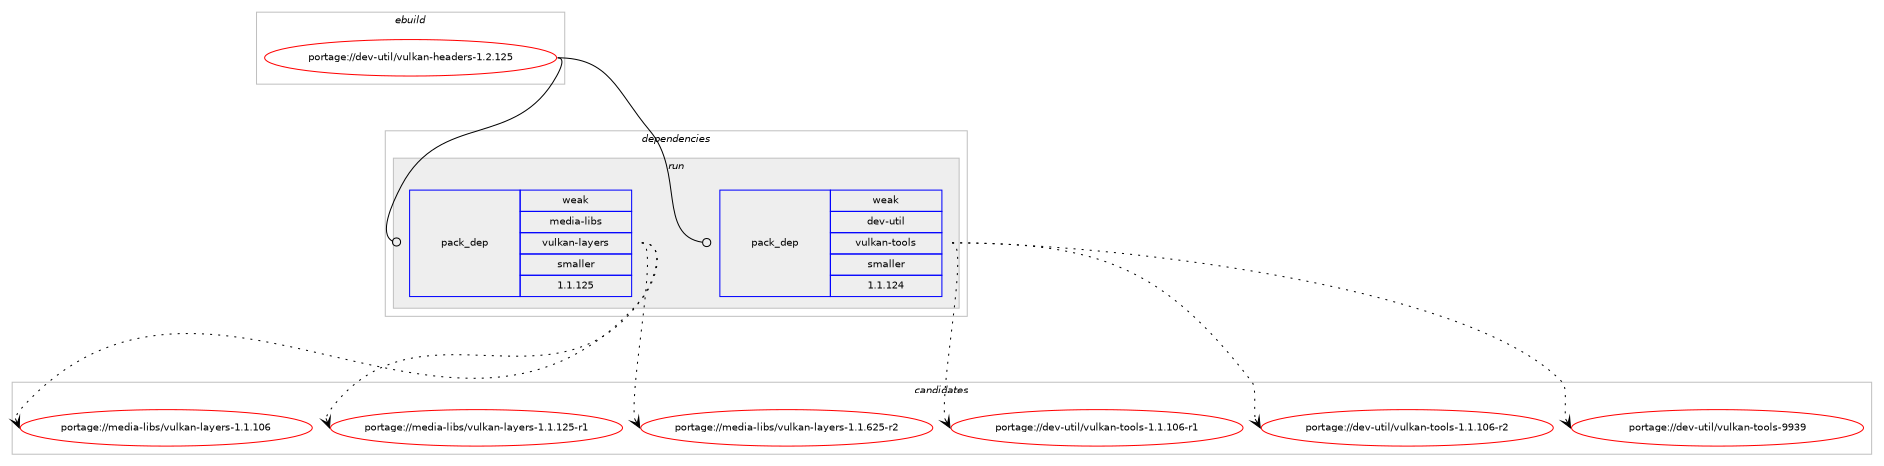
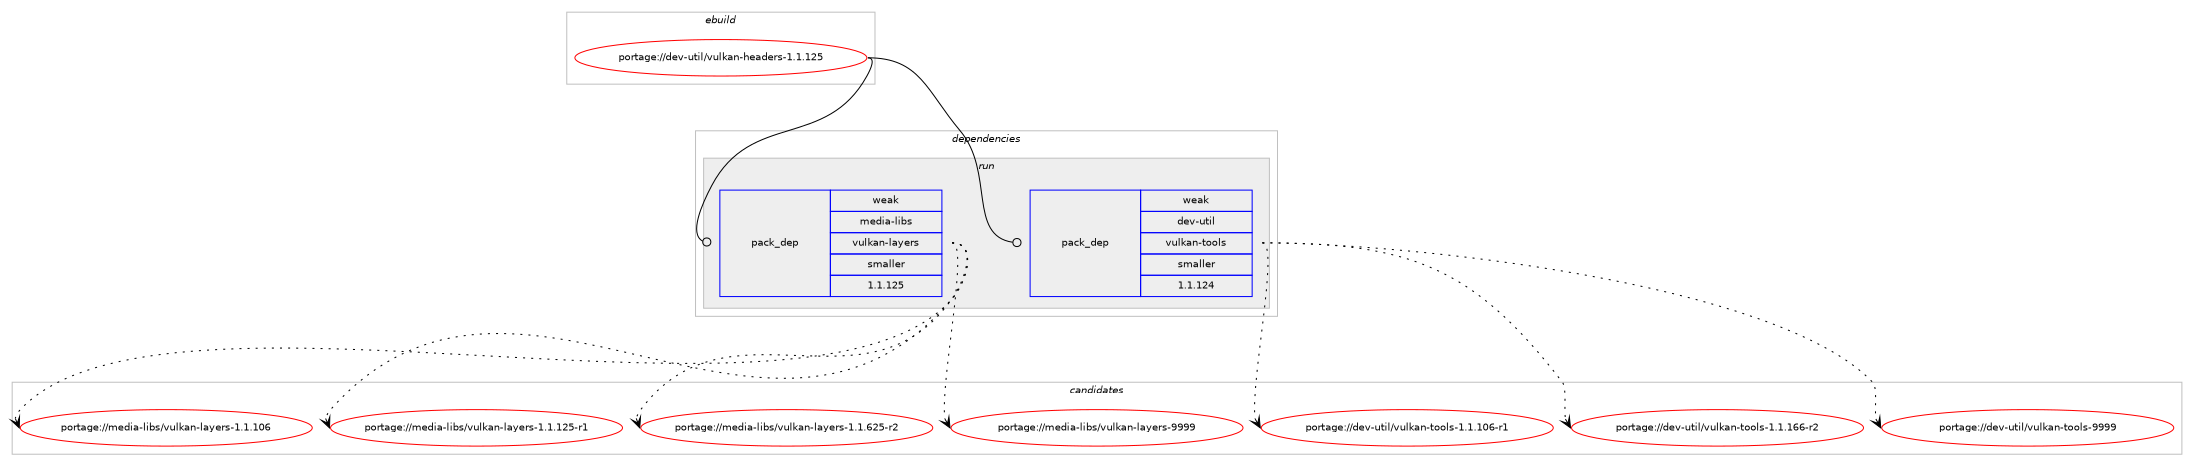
(411, 58) -> (721, 58)
none -> (1097, 428)
(1407, 428) -> (1718, 428)
(1718, 428) -> (2028, 428)
